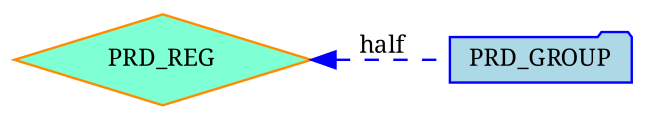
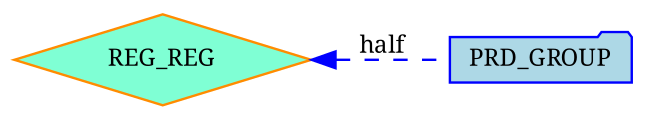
(163, 60) -> (163, 60)
